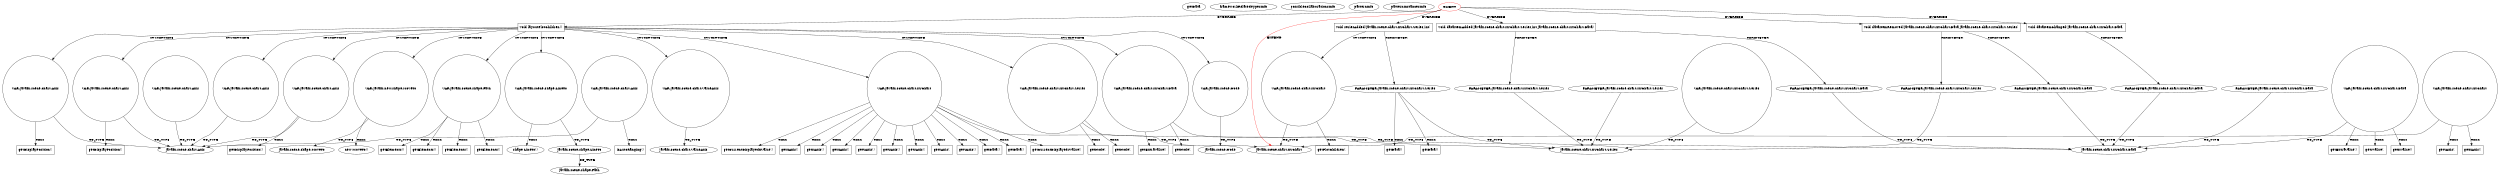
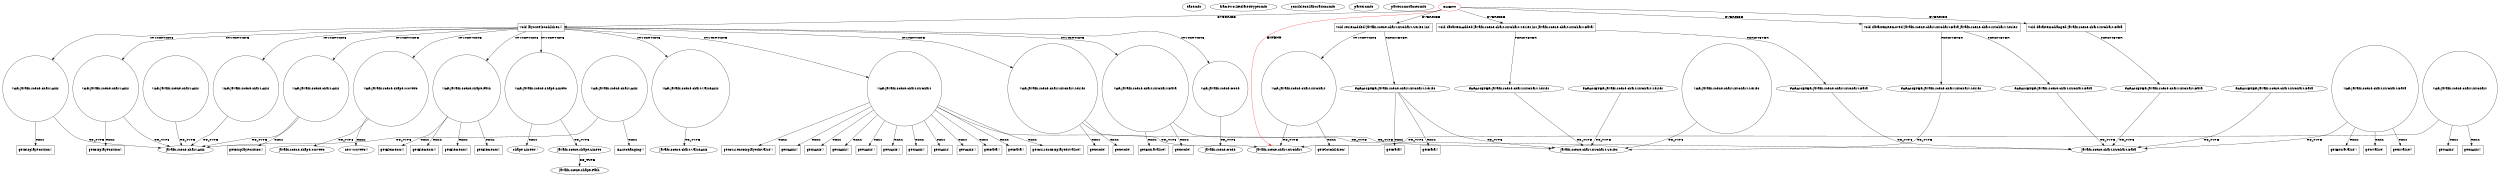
(1194, 7) -> (1194, 7)
(391, 89) -> (391, 89)
